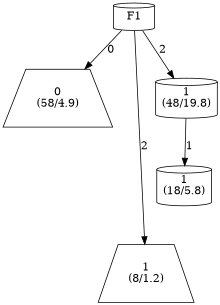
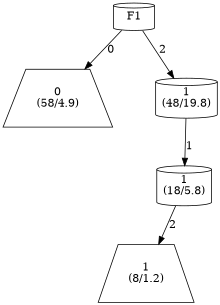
(139, 134) -> (169, 221)
